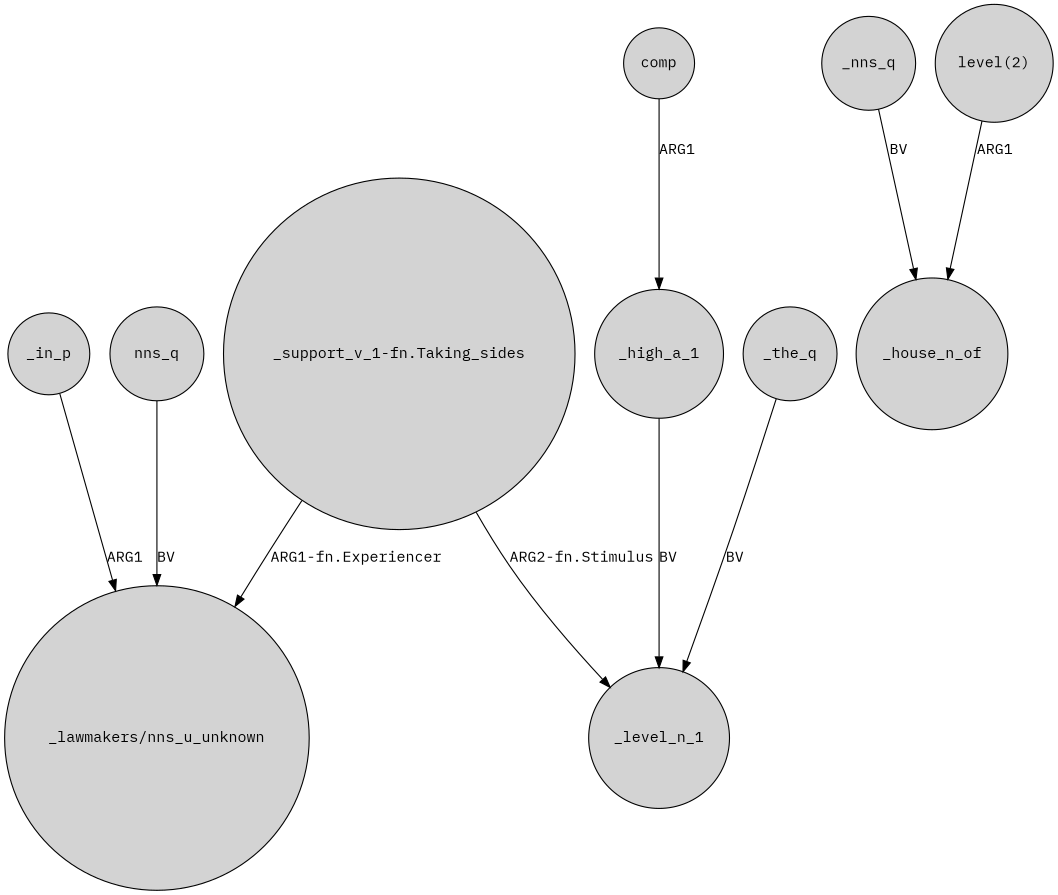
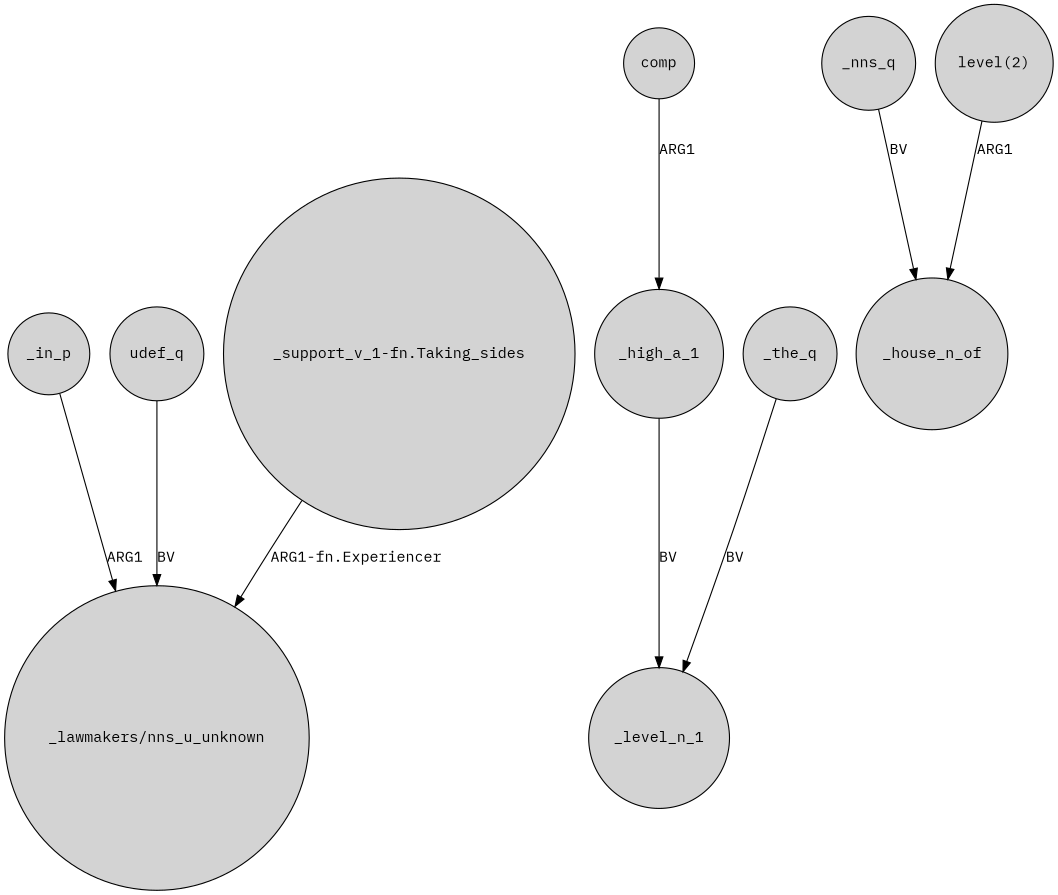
(157, 354) -> (157, 354)
(534, 600) -> none
